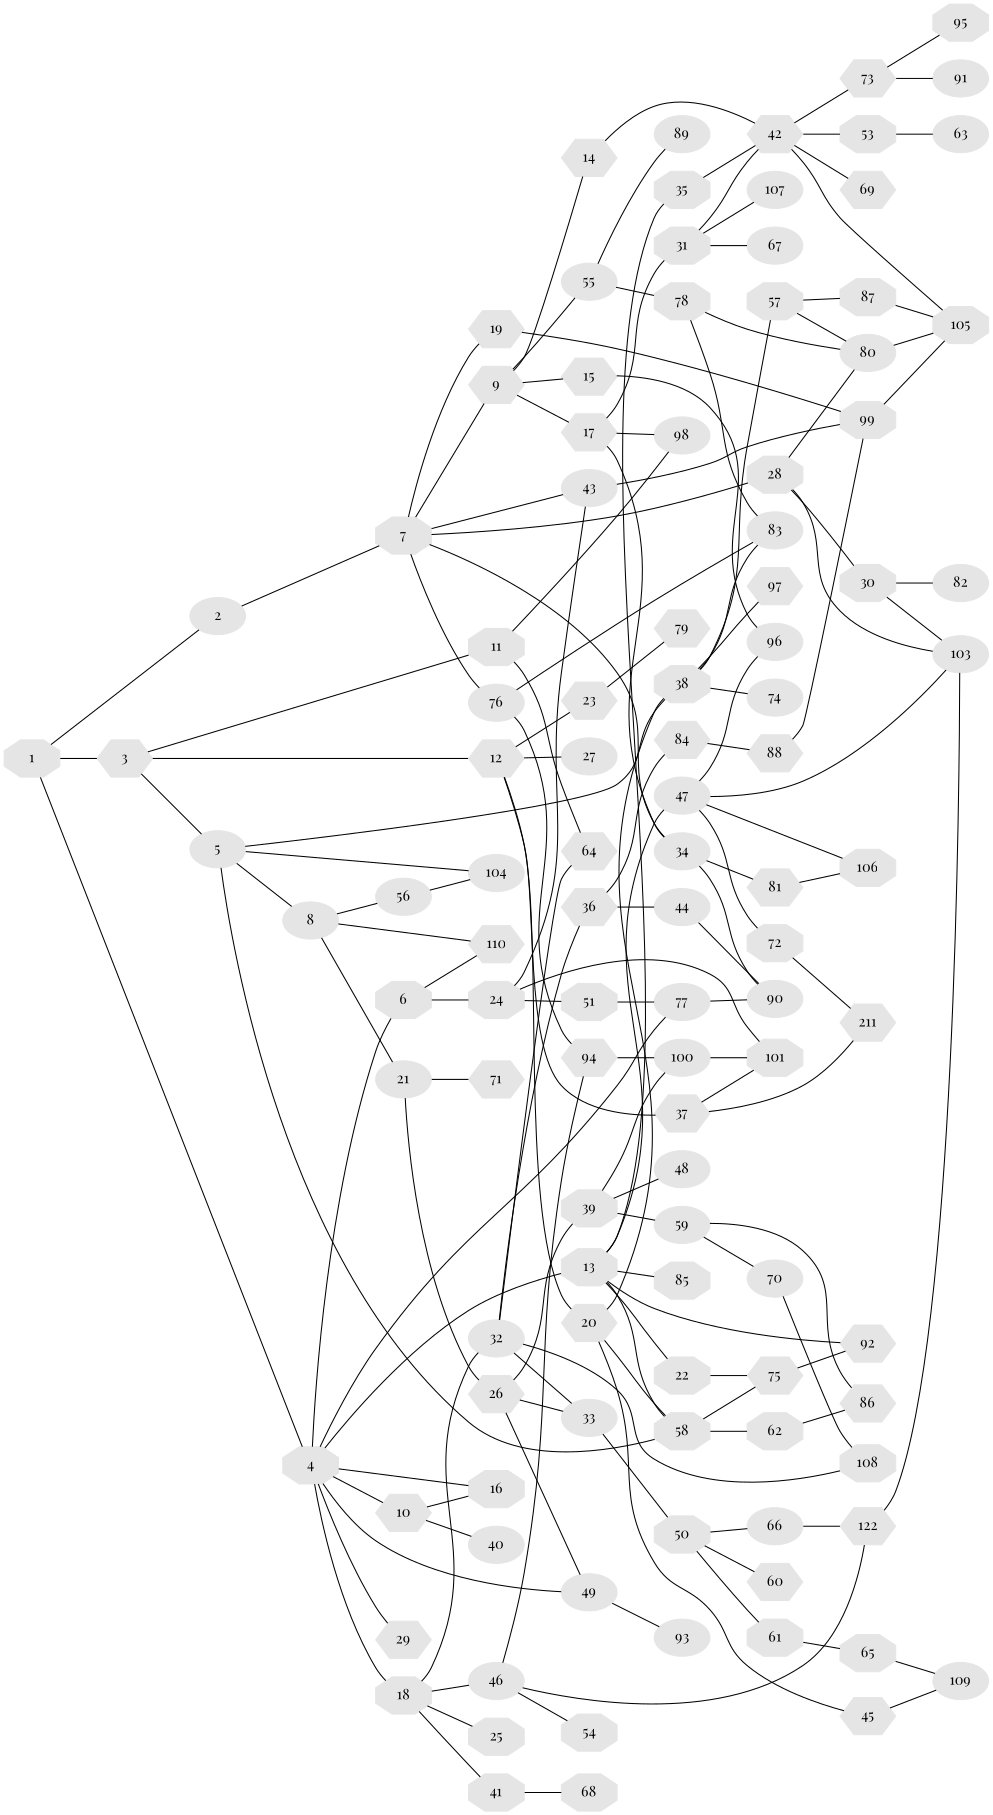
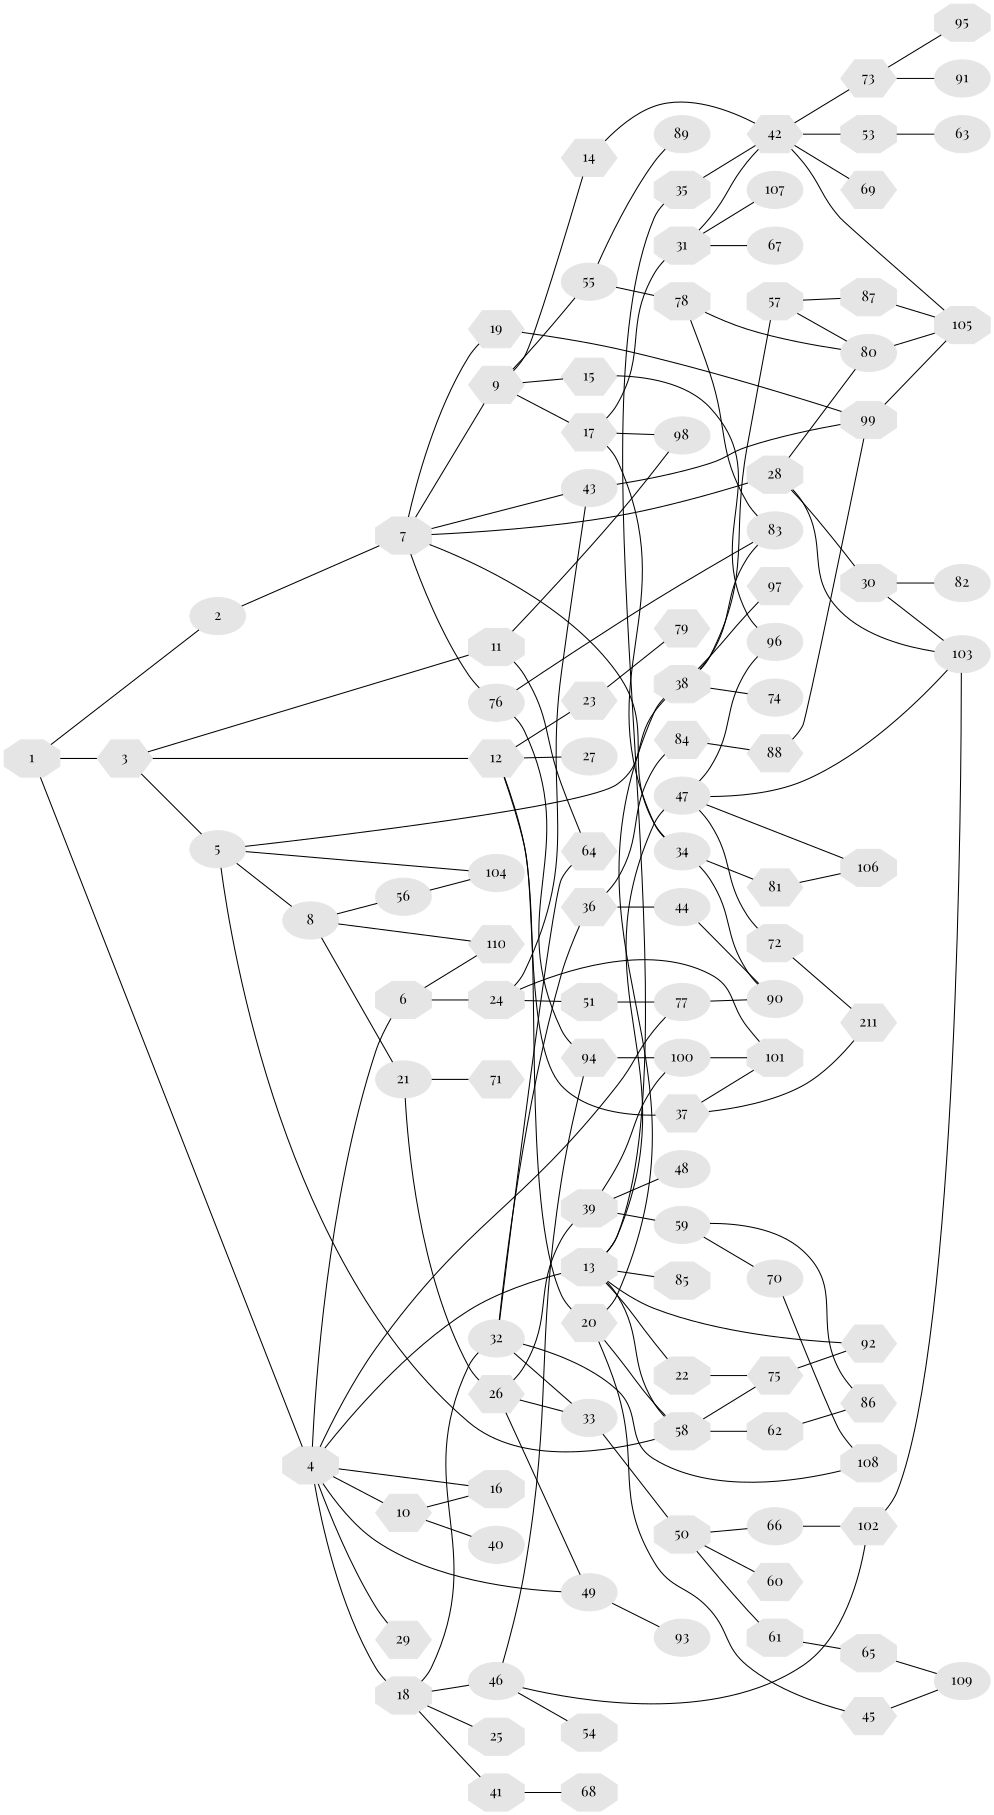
(868, 1526) -> (869, 1526)
